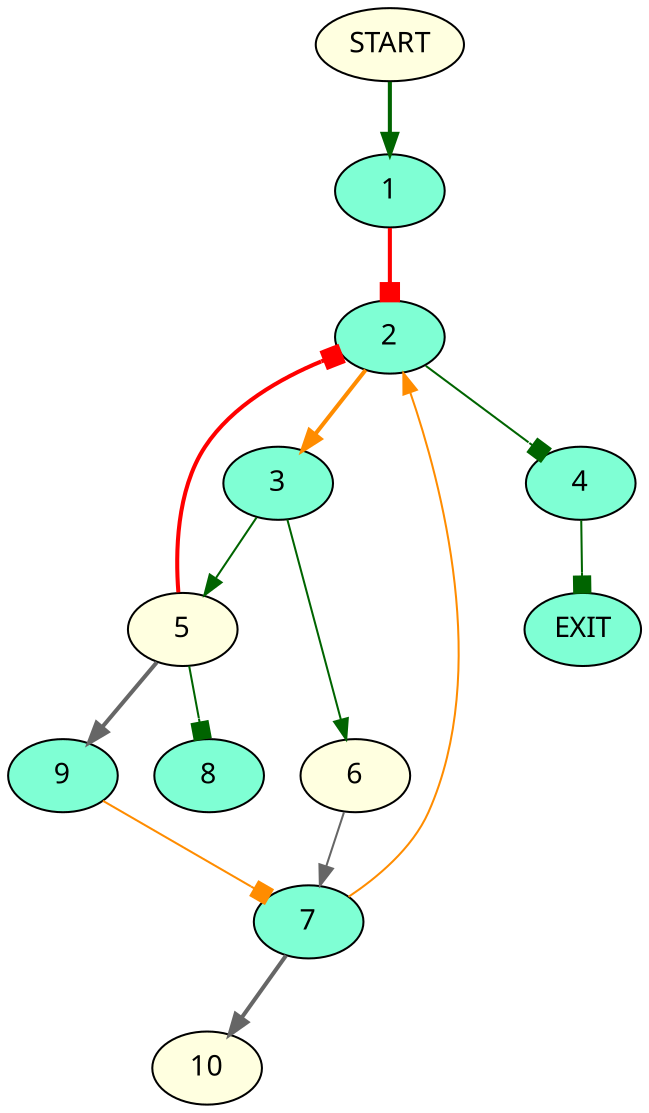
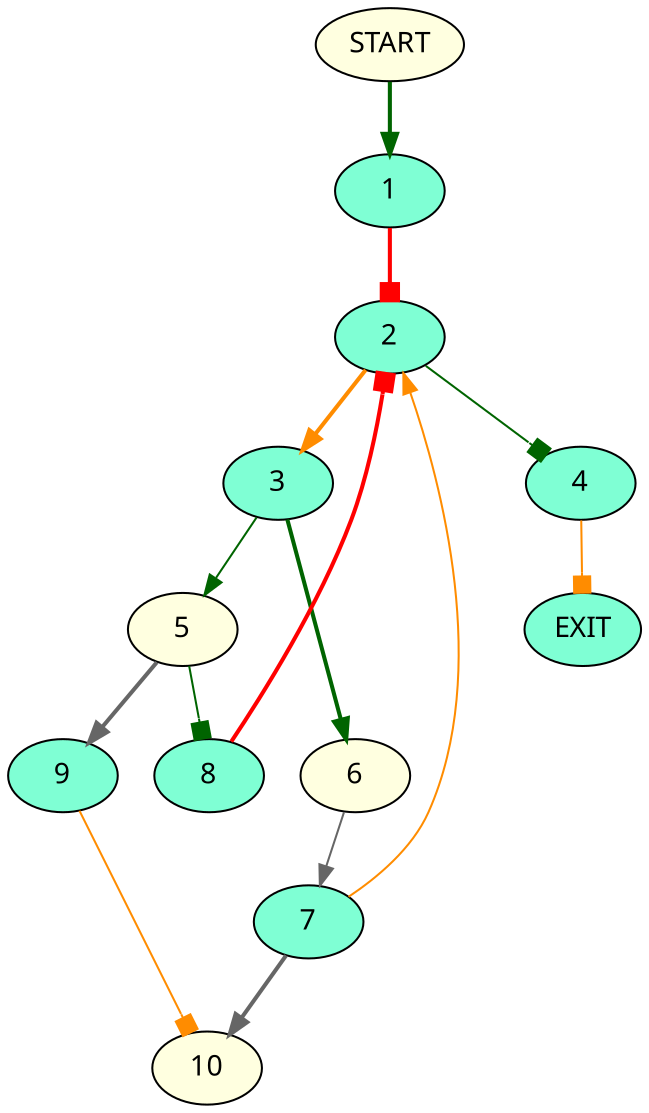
(204, 449) -> (327, 576)
(582, 546) -> (582, 546)
(314, 620) -> (317, 630)
(177, 844) -> (130, 912)
